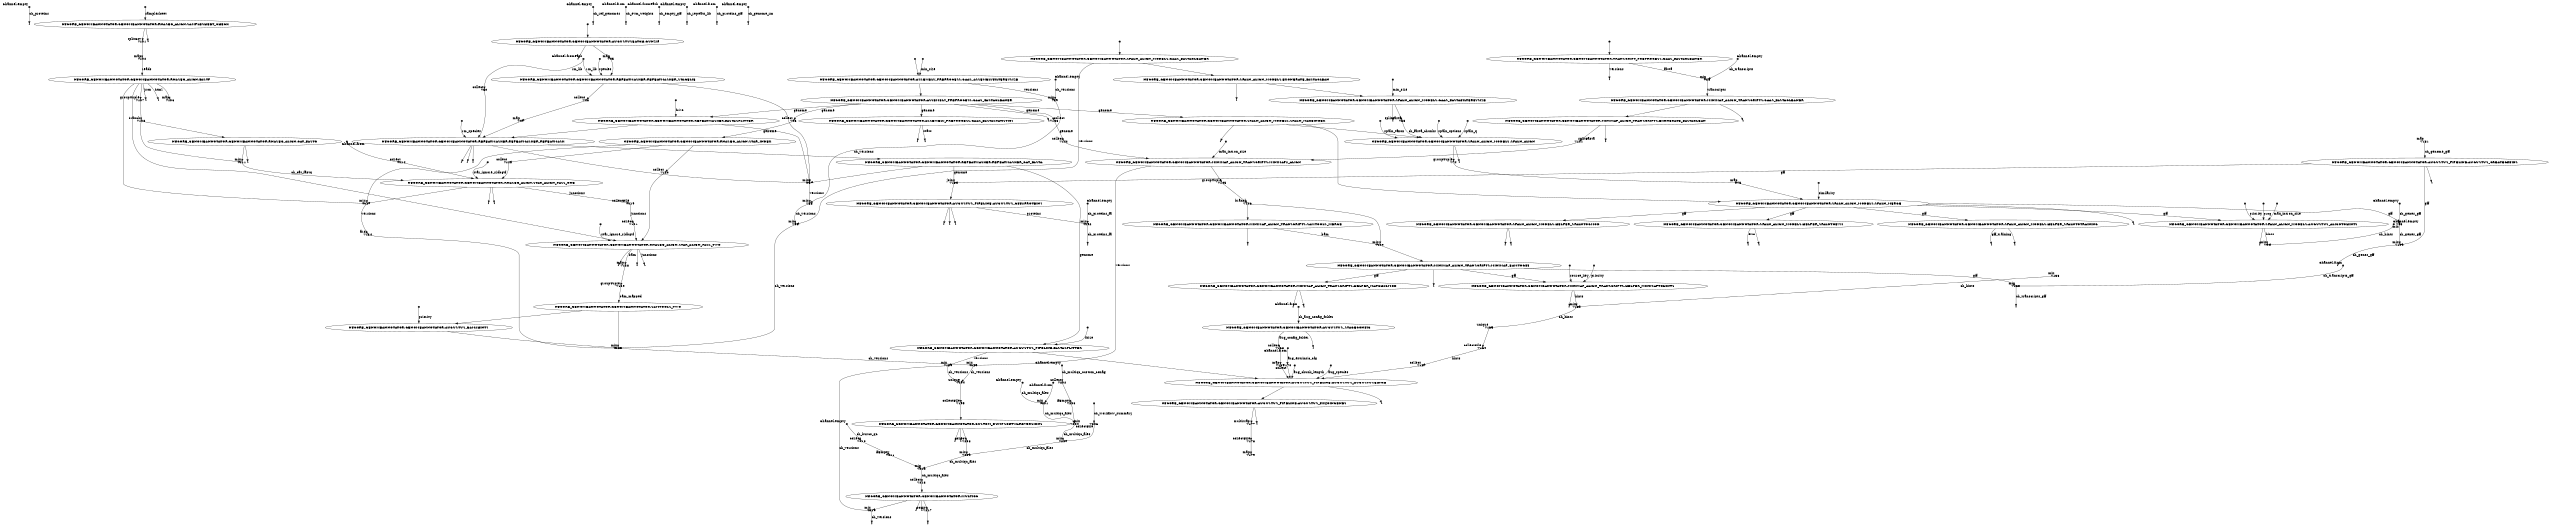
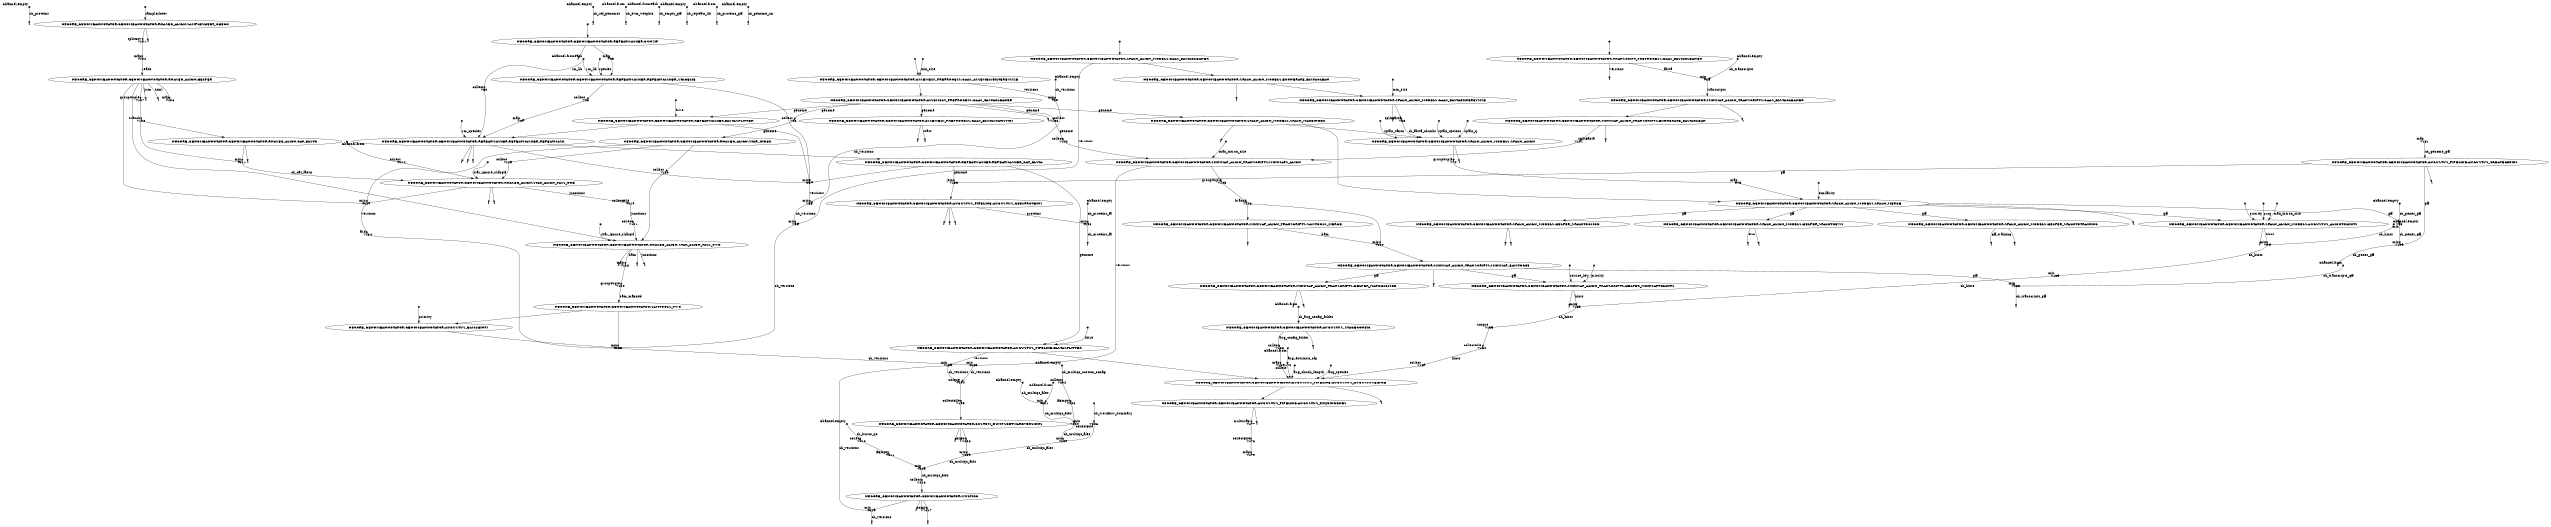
(588, 42) -> (588, 42)
(142, 80) -> (142, 80)
none -> (2164, 267)
